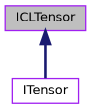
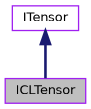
(45, 61) -> (45, 61)
